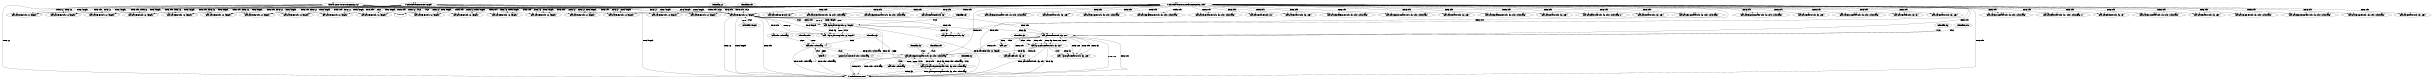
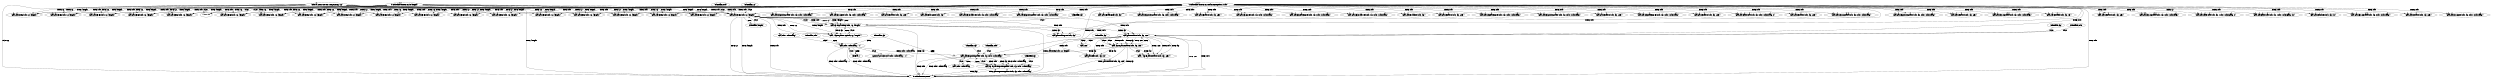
(2027, 10) -> (2170, 10)
none -> (2274, 15)
(6, 41) -> (6, 41)
